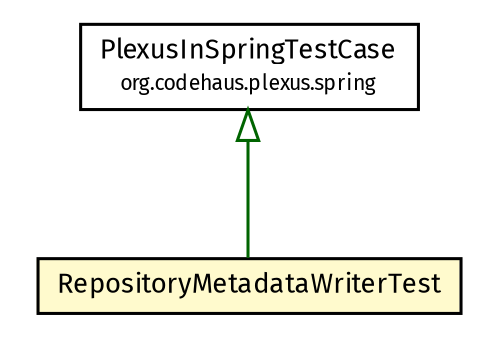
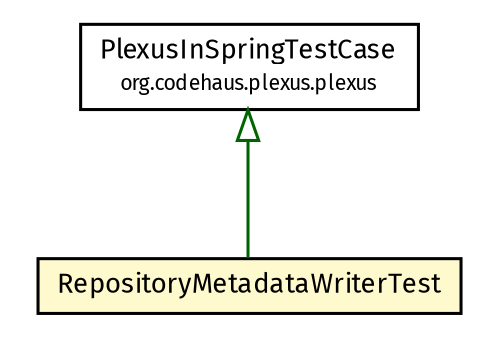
(250, 84) -> (250, 84)
